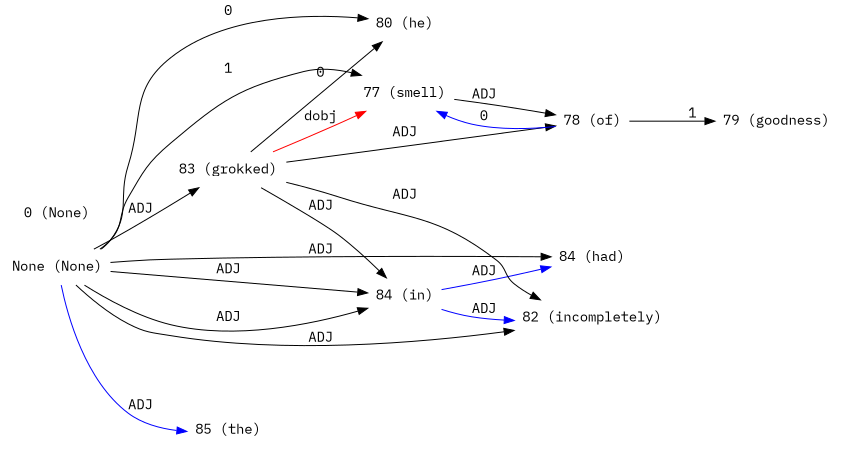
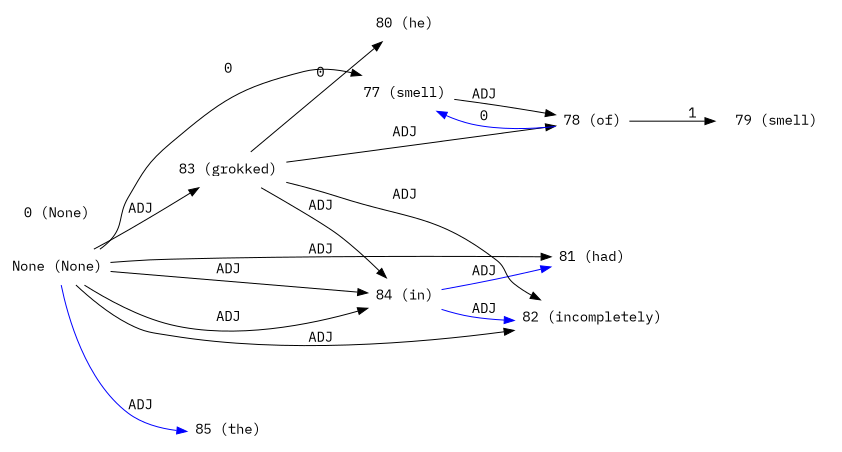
(165, 63) -> none
(228, 69) -> (228, 69)
(777, 121) -> (777, 121)
(315, 134) -> none
(592, 257) -> (592, 257)
